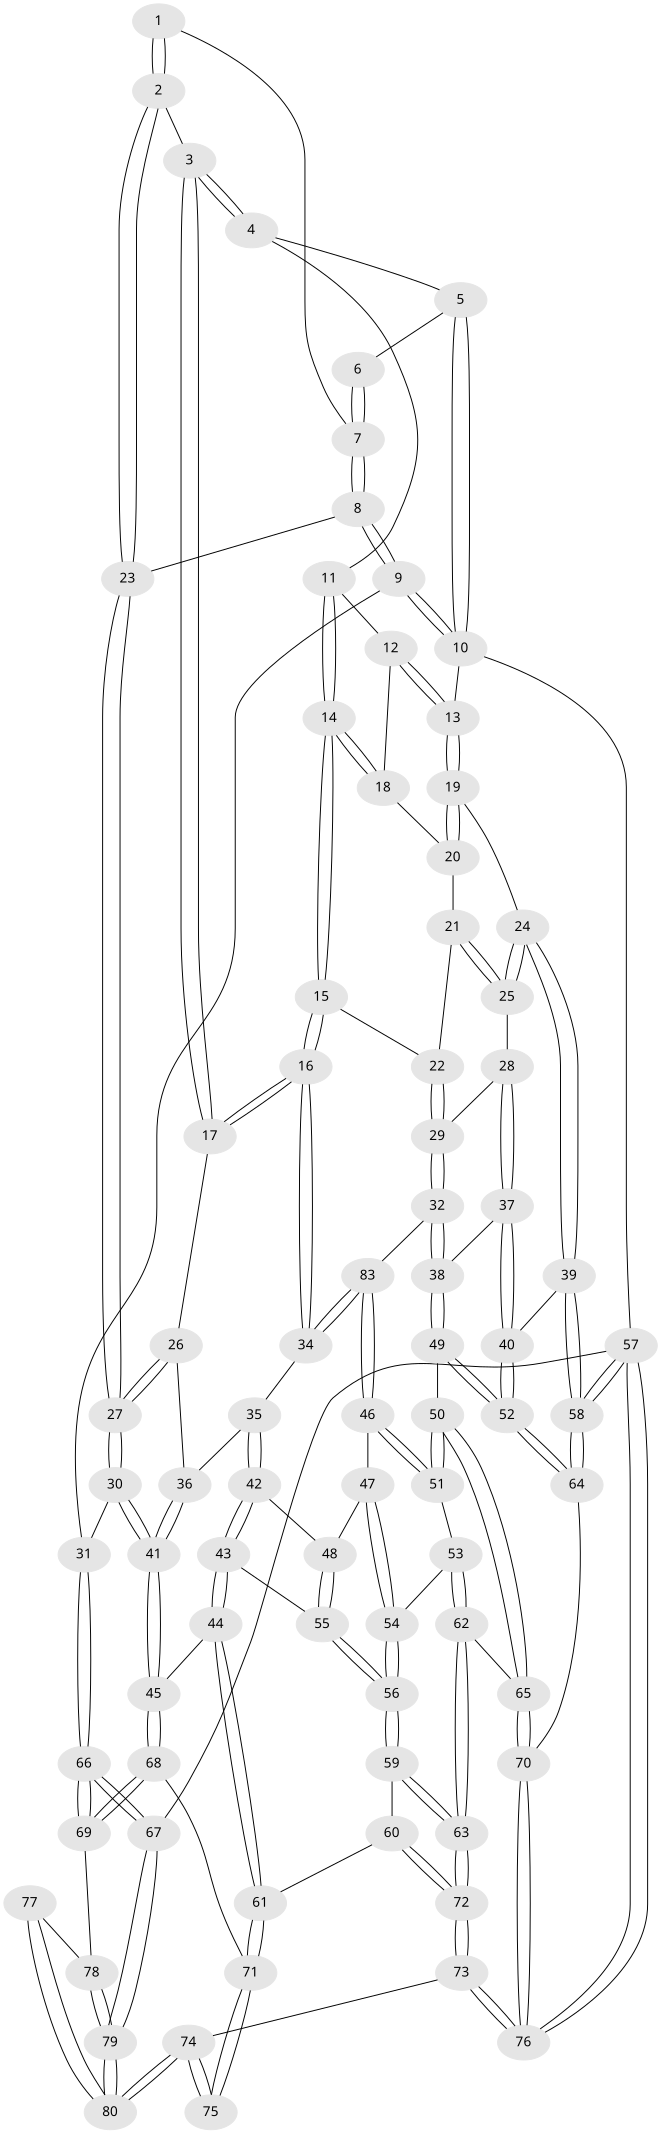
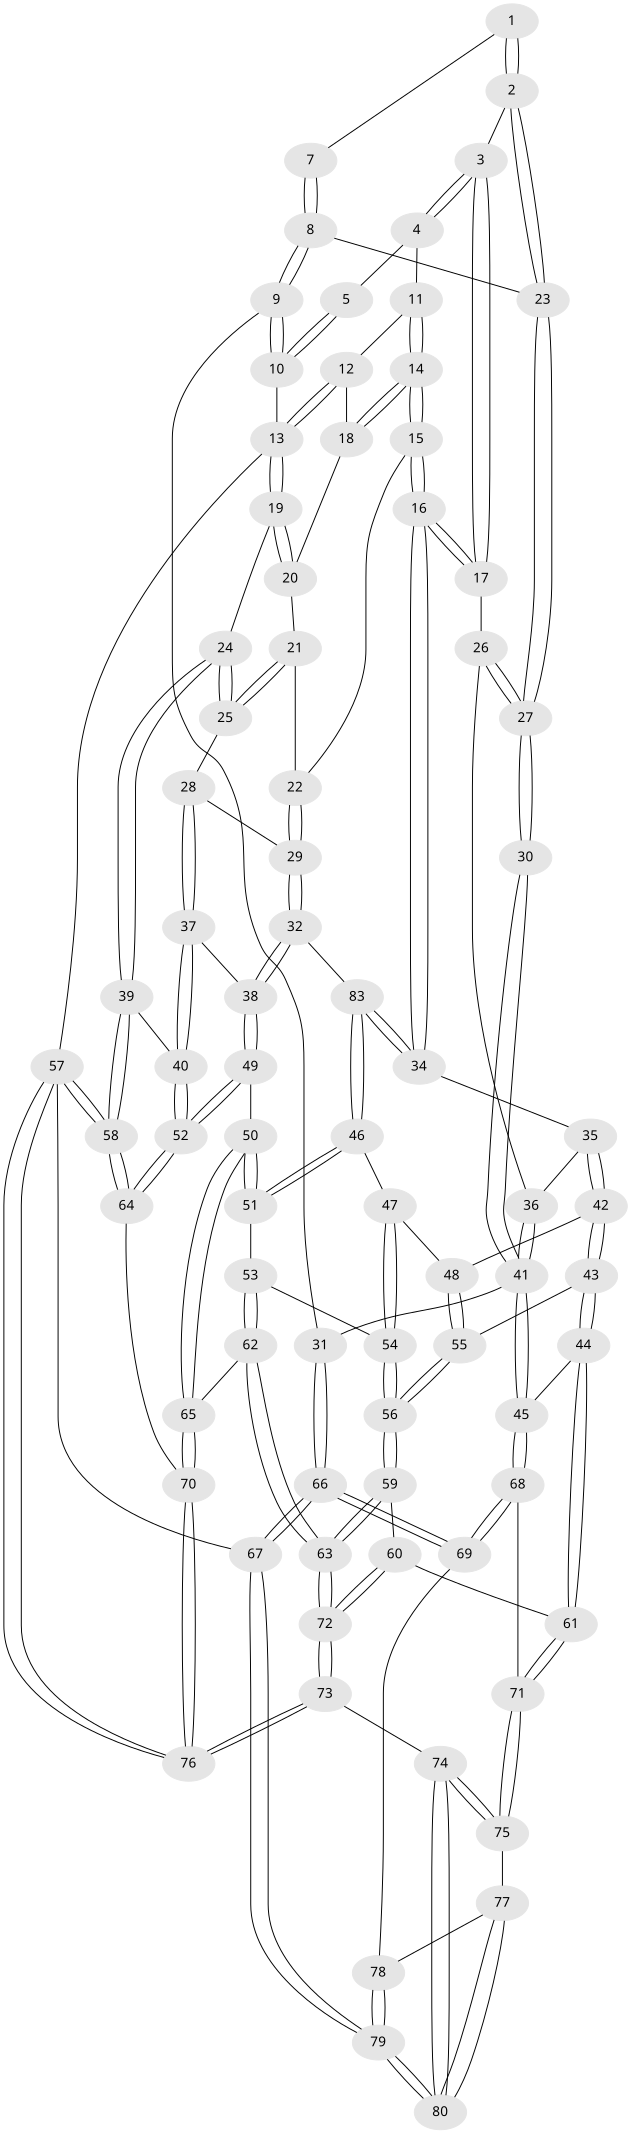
(358, 370) -> none
(626, 955) -> (86, 724)
(100, 1520) -> (421, 1311)
none -> (502, 1868)
